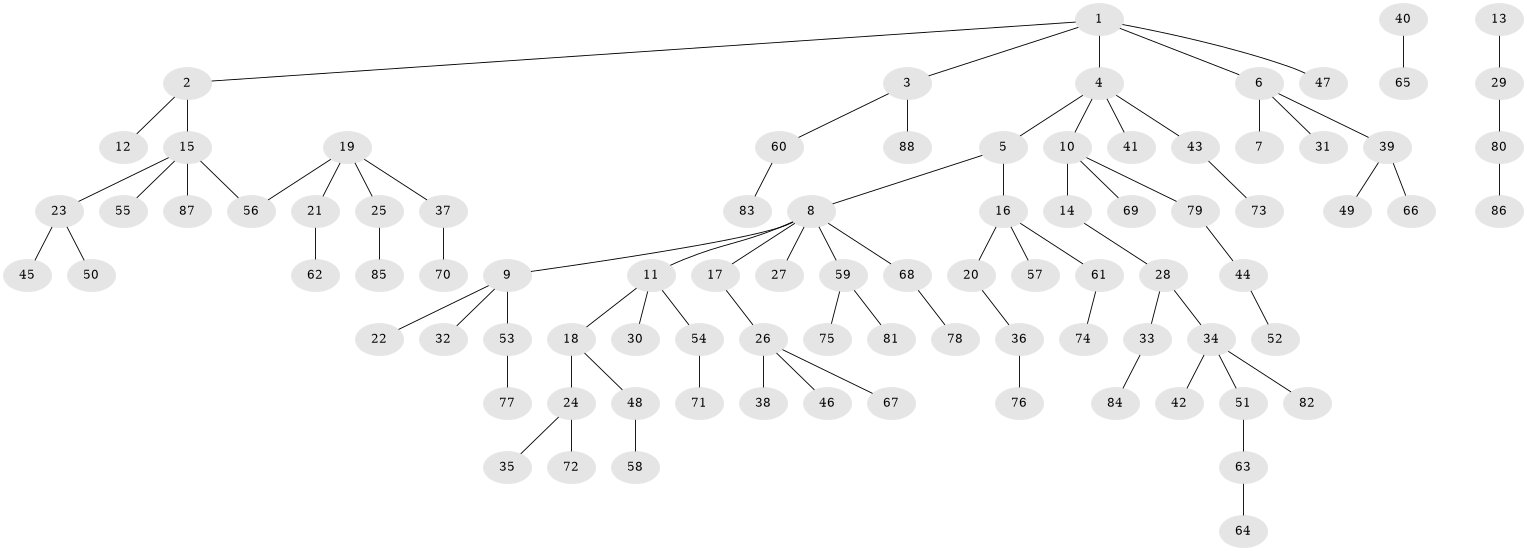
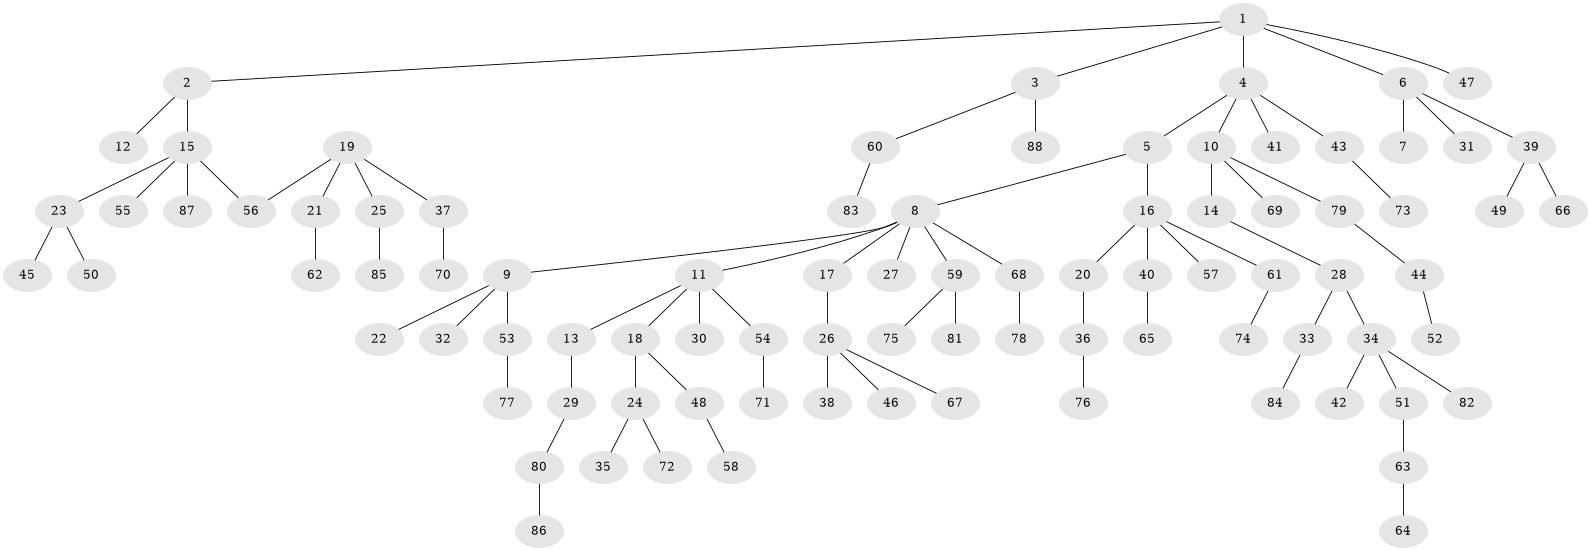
none -> (1148, 244)
none -> (636, 308)
